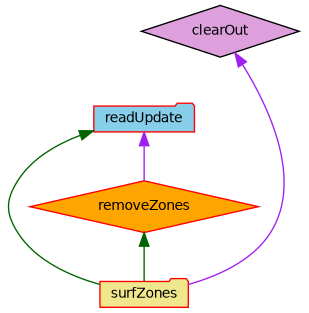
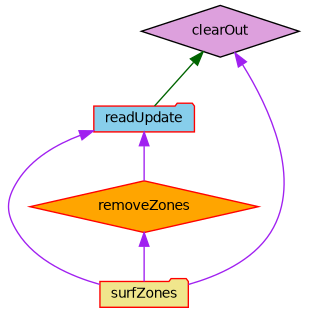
none -> (174, 84)
(10, 217) -> (10, 217)
(144, 264) -> (144, 264)
